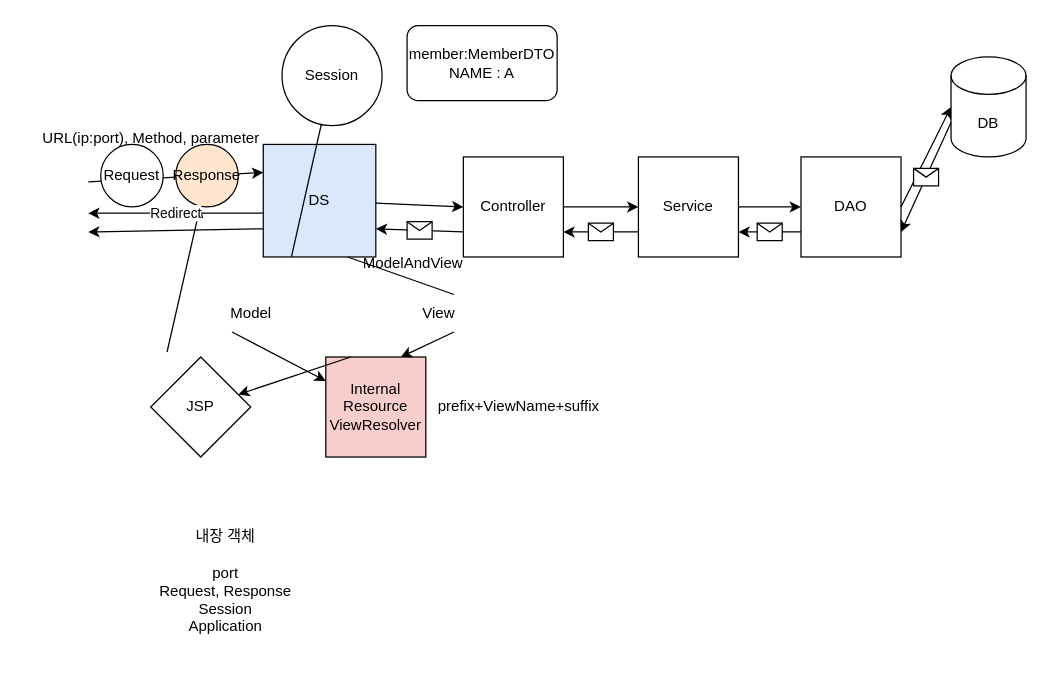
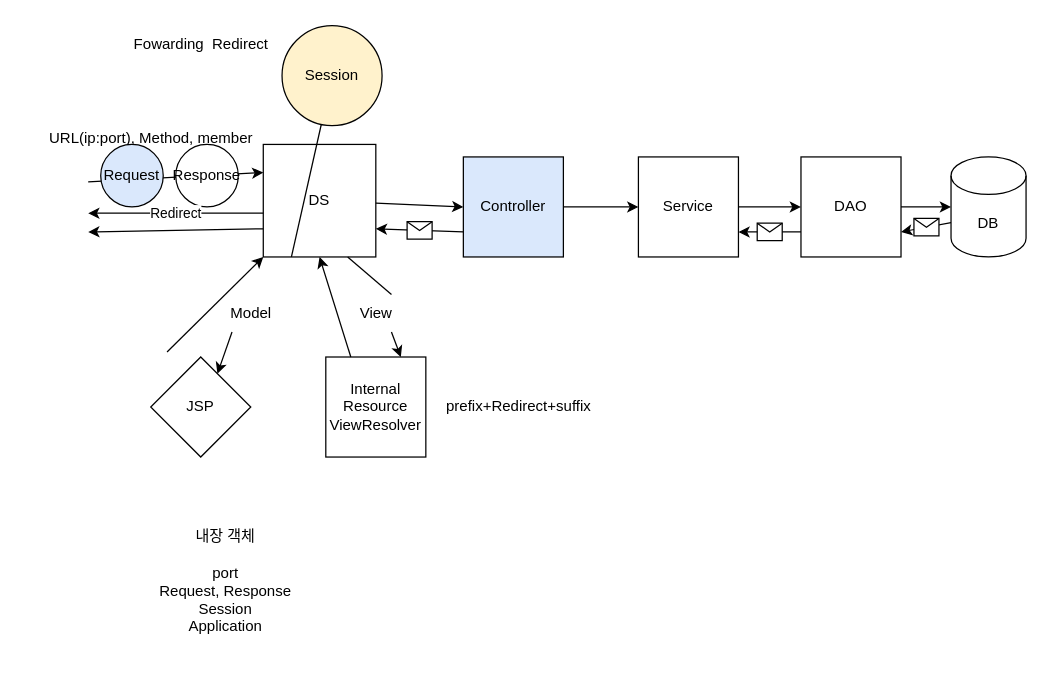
none -> (201, 44)
(482, 63) -> none
(332, 76) -> (332, 76)
(988, 107) -> (988, 207)
(151, 138) -> (151, 138)
(132, 176) -> (132, 176)
(207, 176) -> (207, 176)
(319, 201) -> (319, 201)
(513, 207) -> (513, 207)
(605, 232) -> none
(413, 263) -> none
(182, 285) -> (212, 308)
(438, 313) -> (376, 313)
(275, 354) -> (226, 349)
(298, 374) -> (336, 311)
(376, 407) -> (376, 407)
(519, 407) -> (519, 407)
